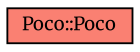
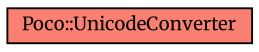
(70, 26) -> (130, 26)
